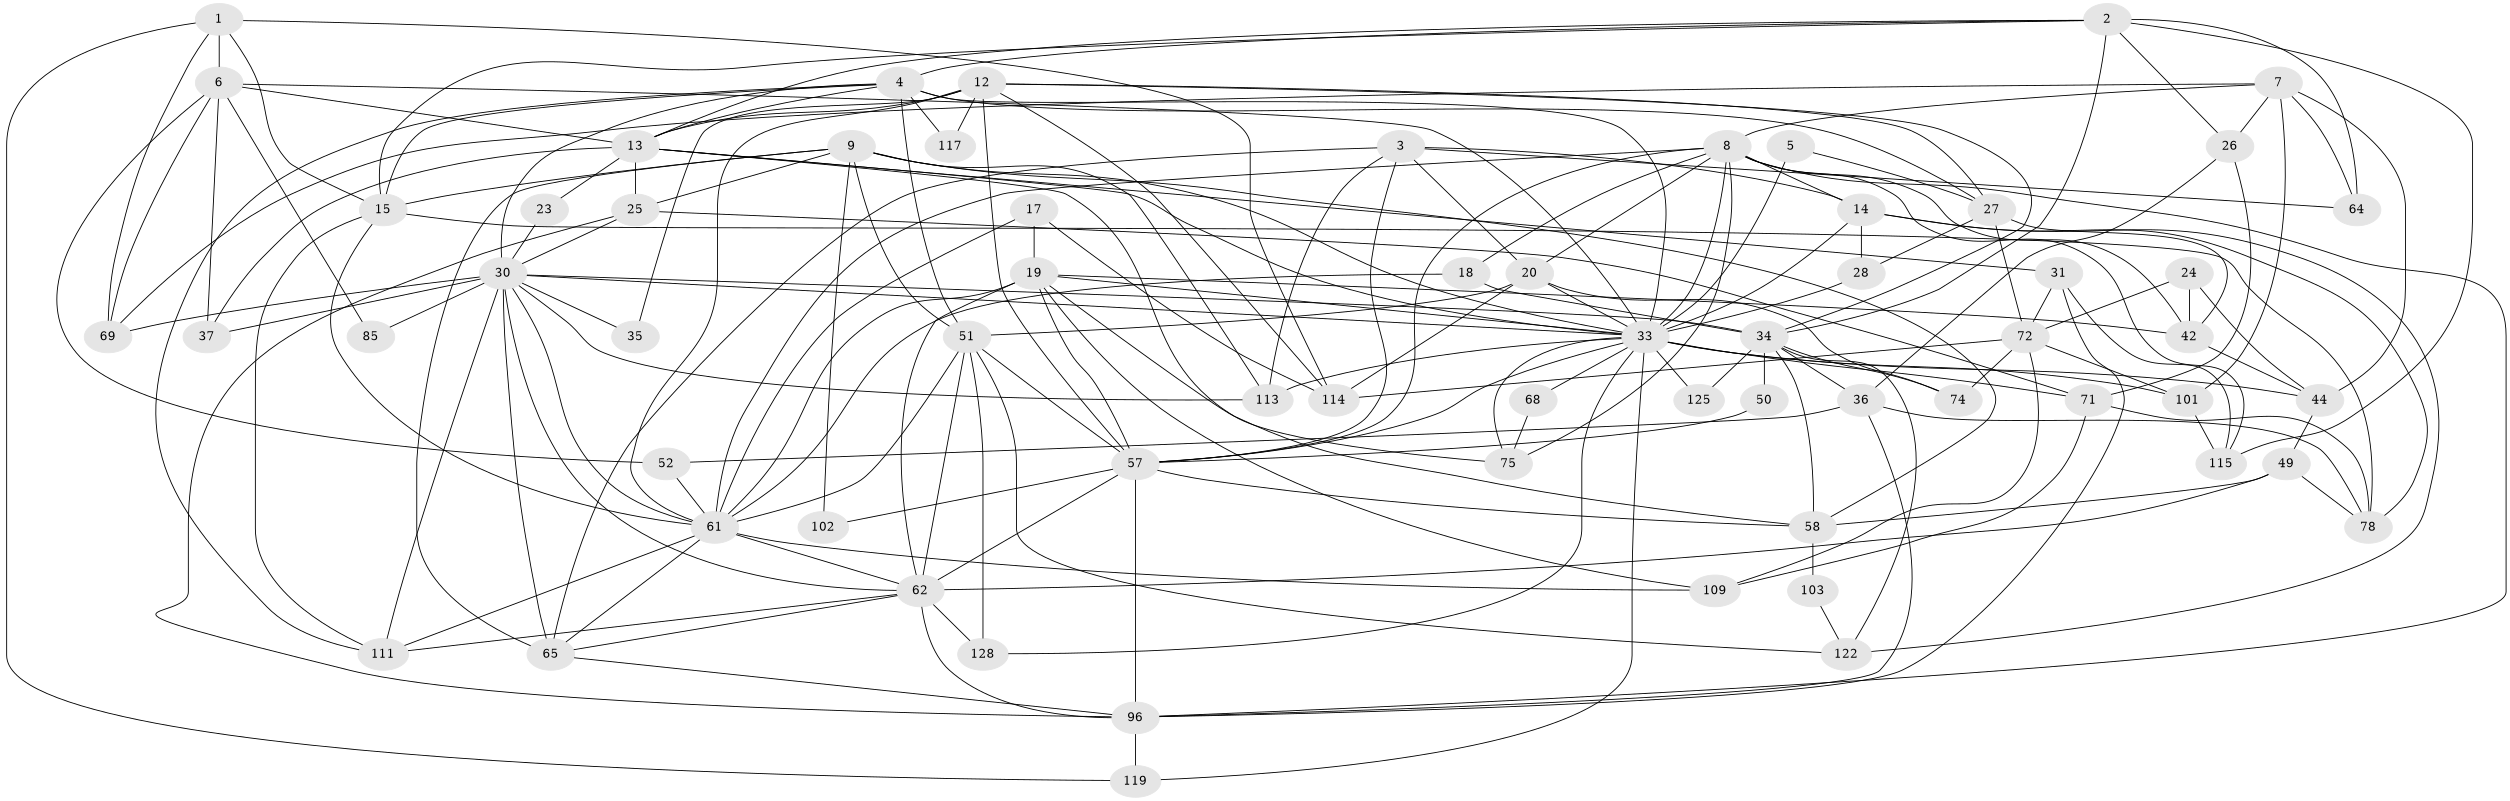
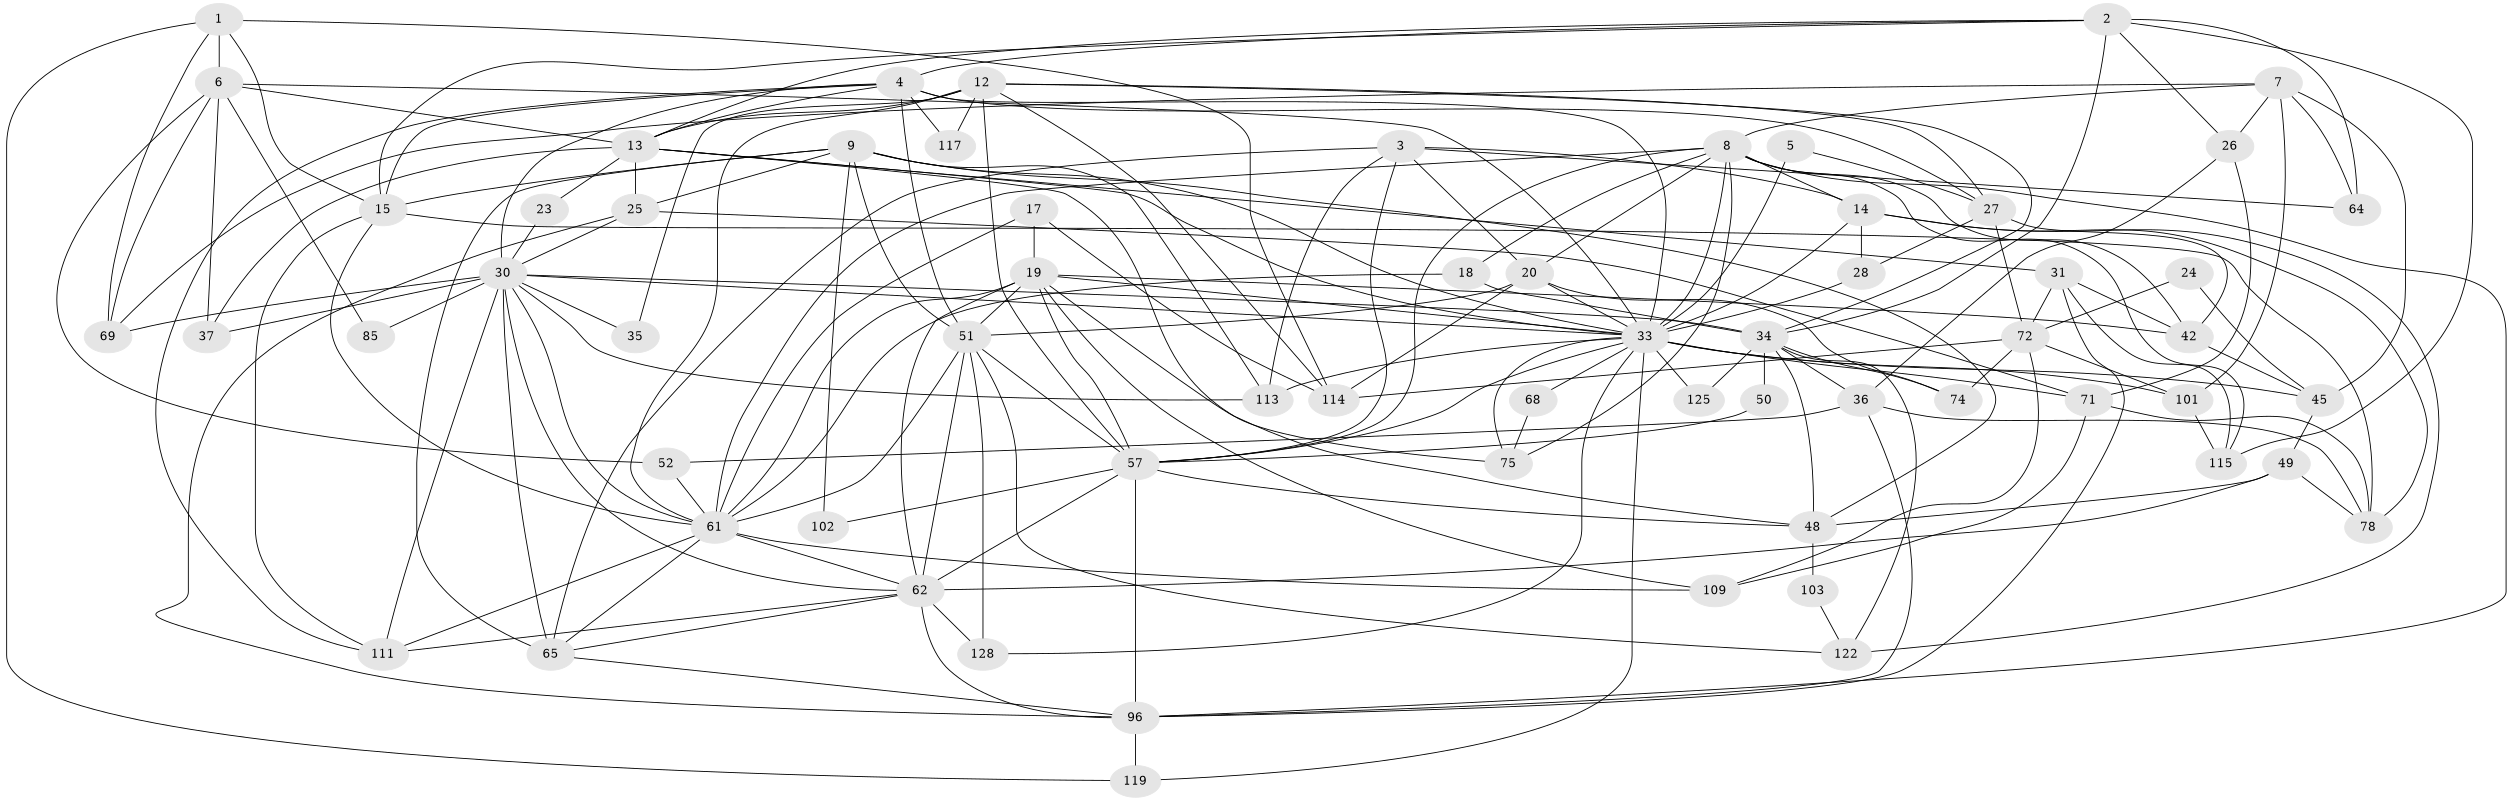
(2189, 305) -> (2133, 310)
none -> (997, 309)
(2320, 400) -> (2320, 400)
(1813, 527) -> (1813, 527)
